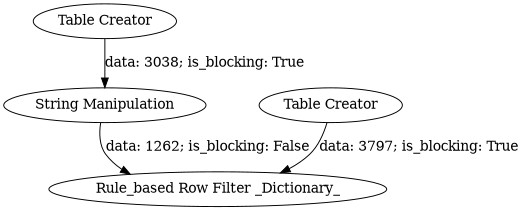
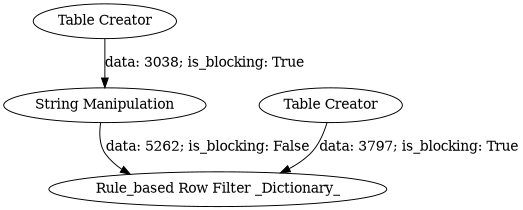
(208, 147) -> (208, 147)
